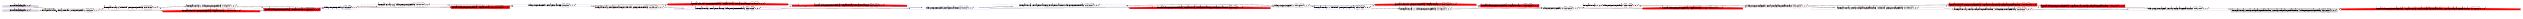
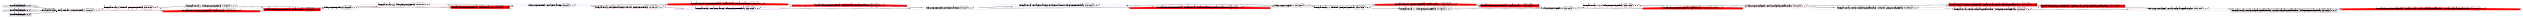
none -> (20, 15)
